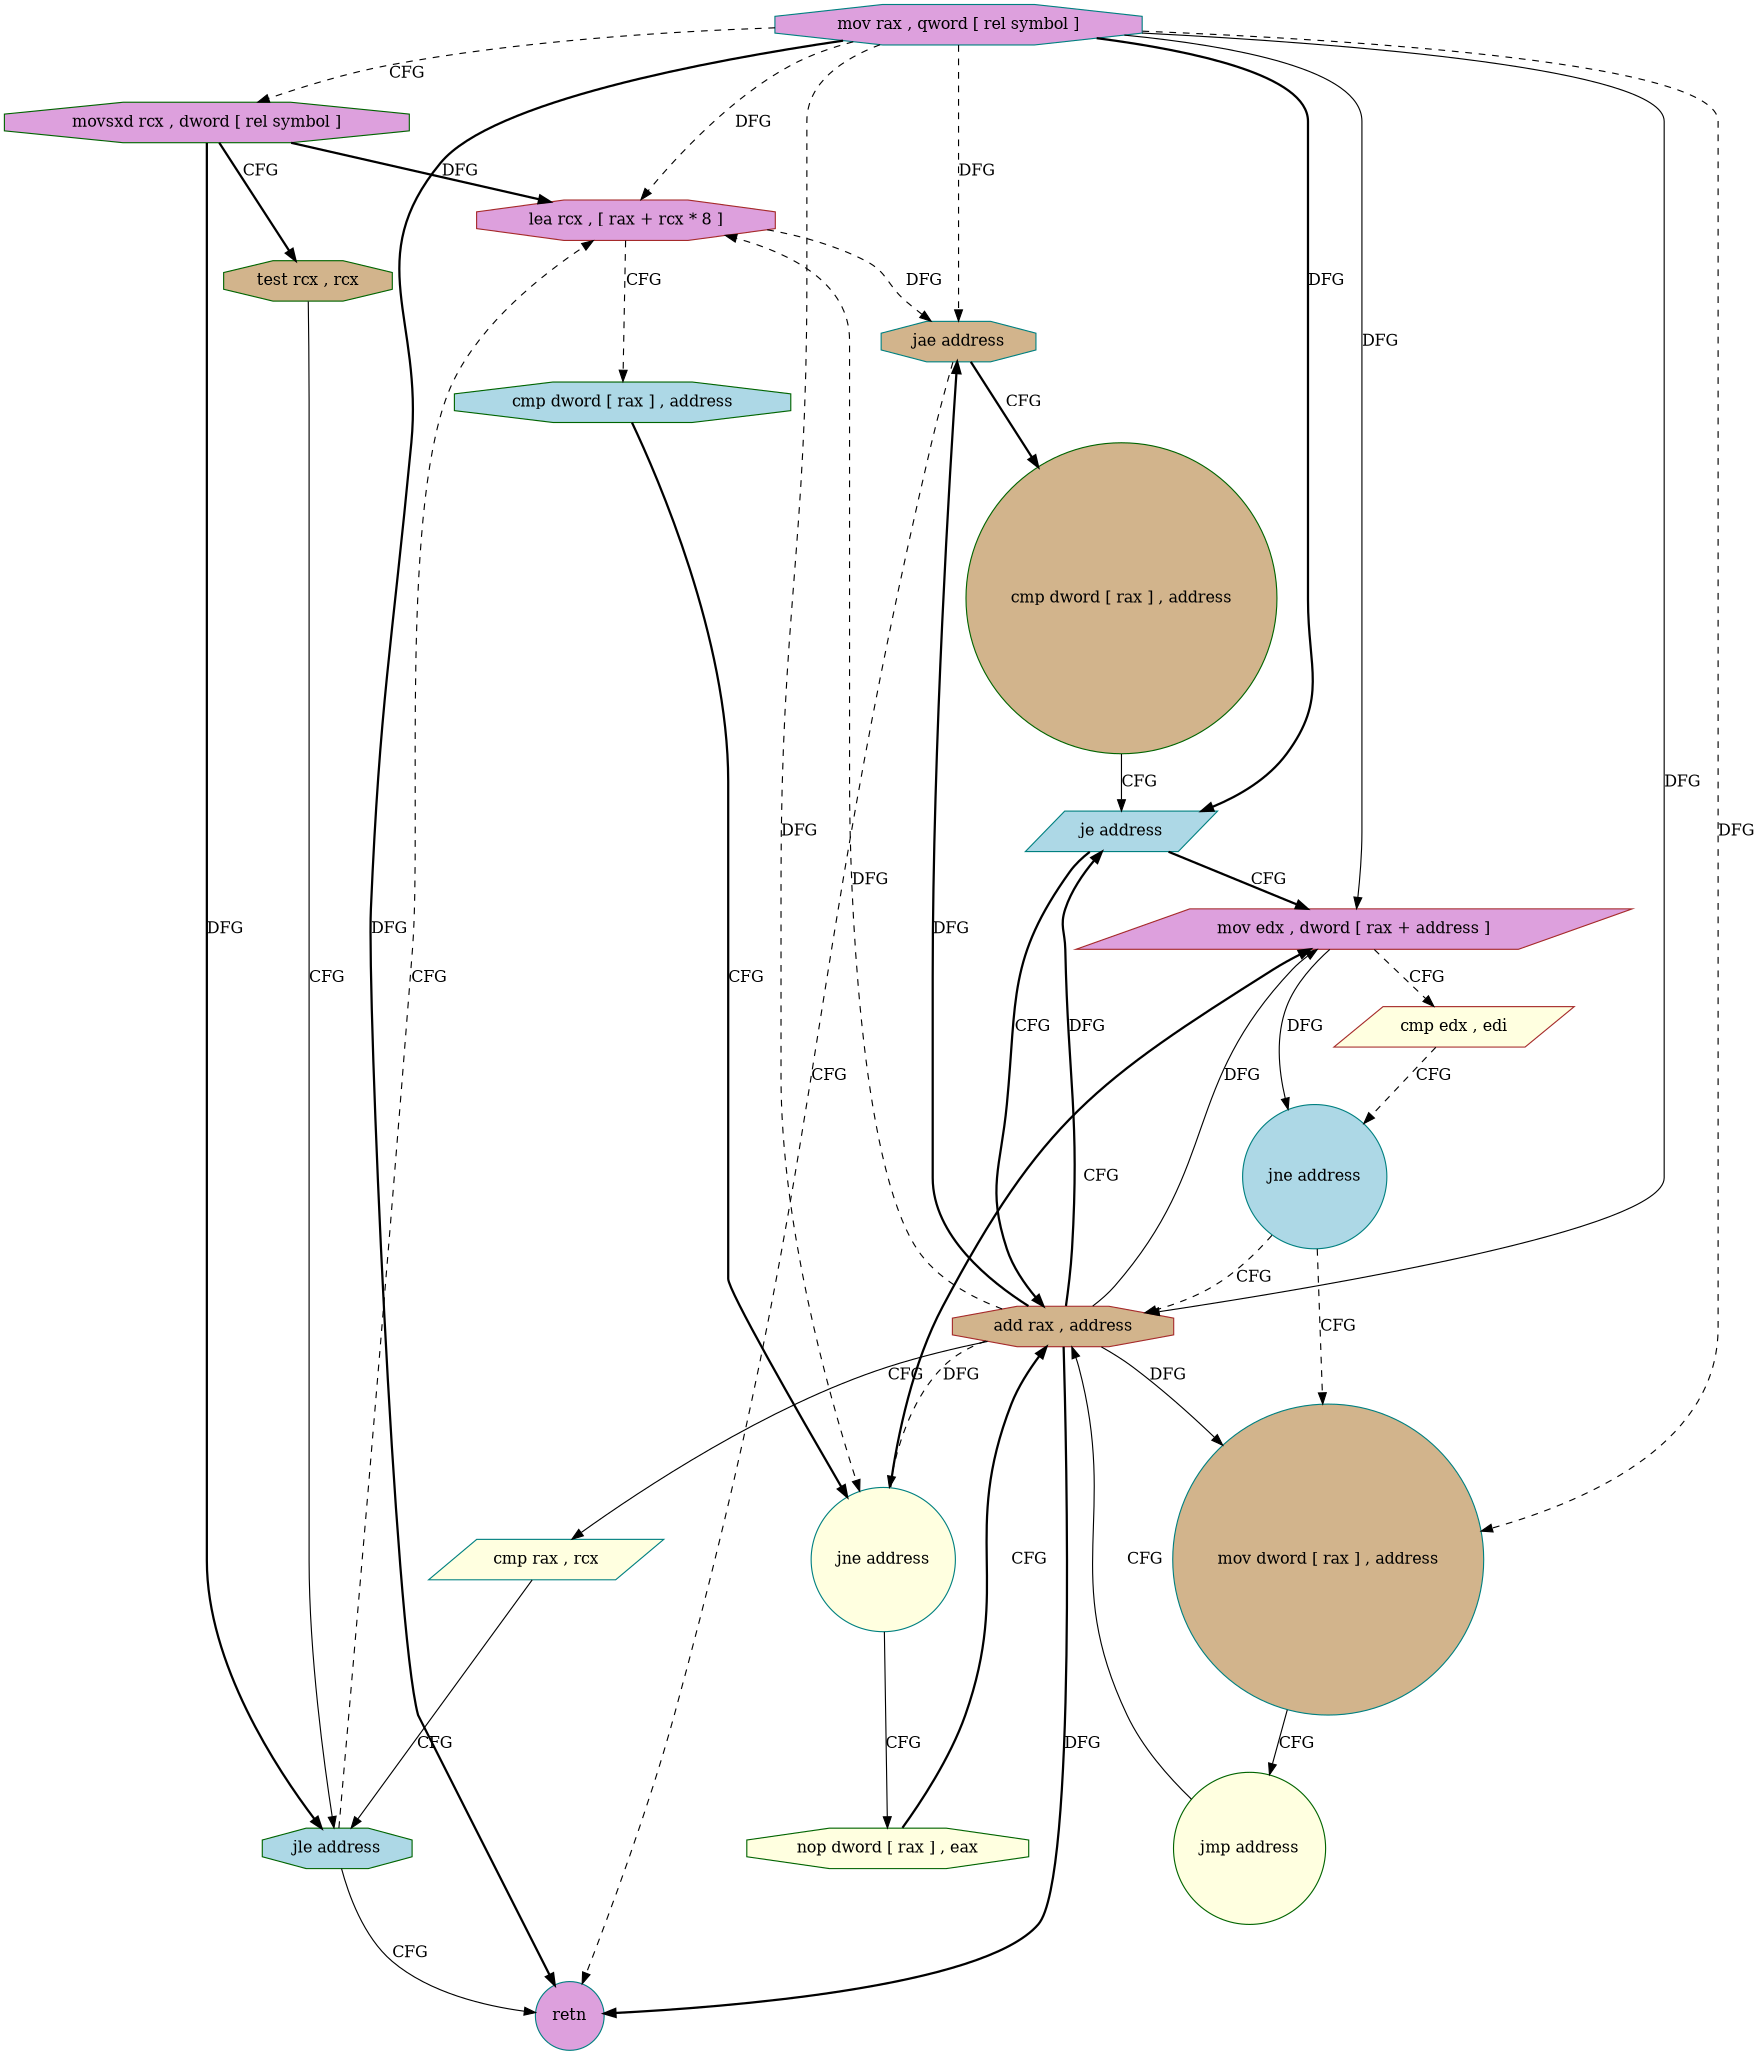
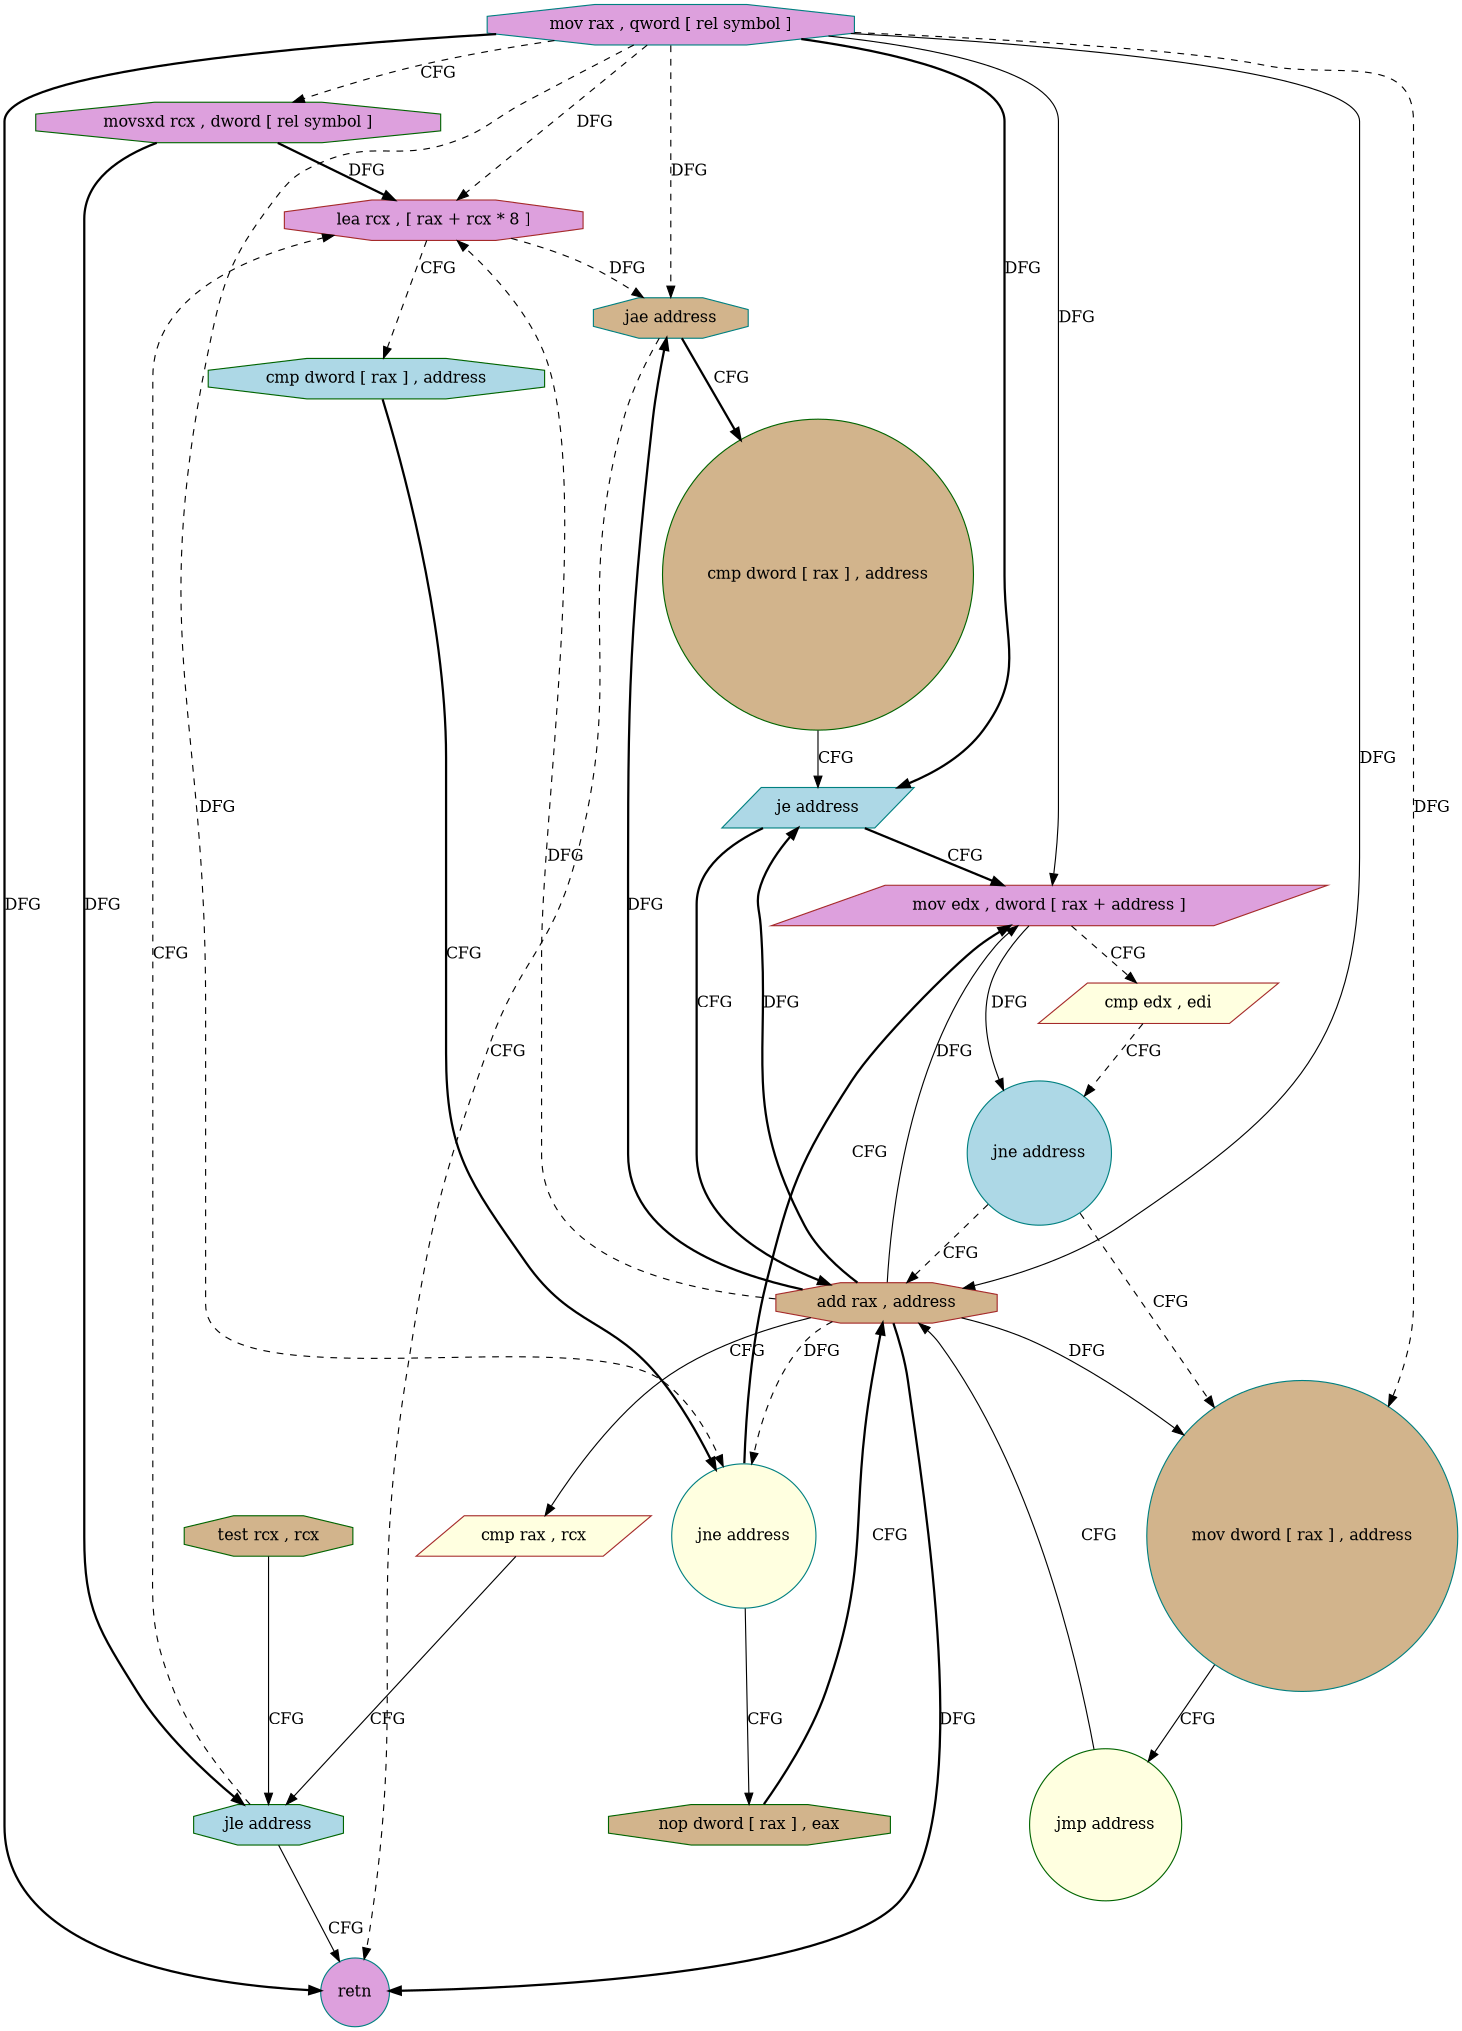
(254, 197) -> none
(546, 1560) -> (534, 1536)
(888, 1848) -> (749, 1825)
